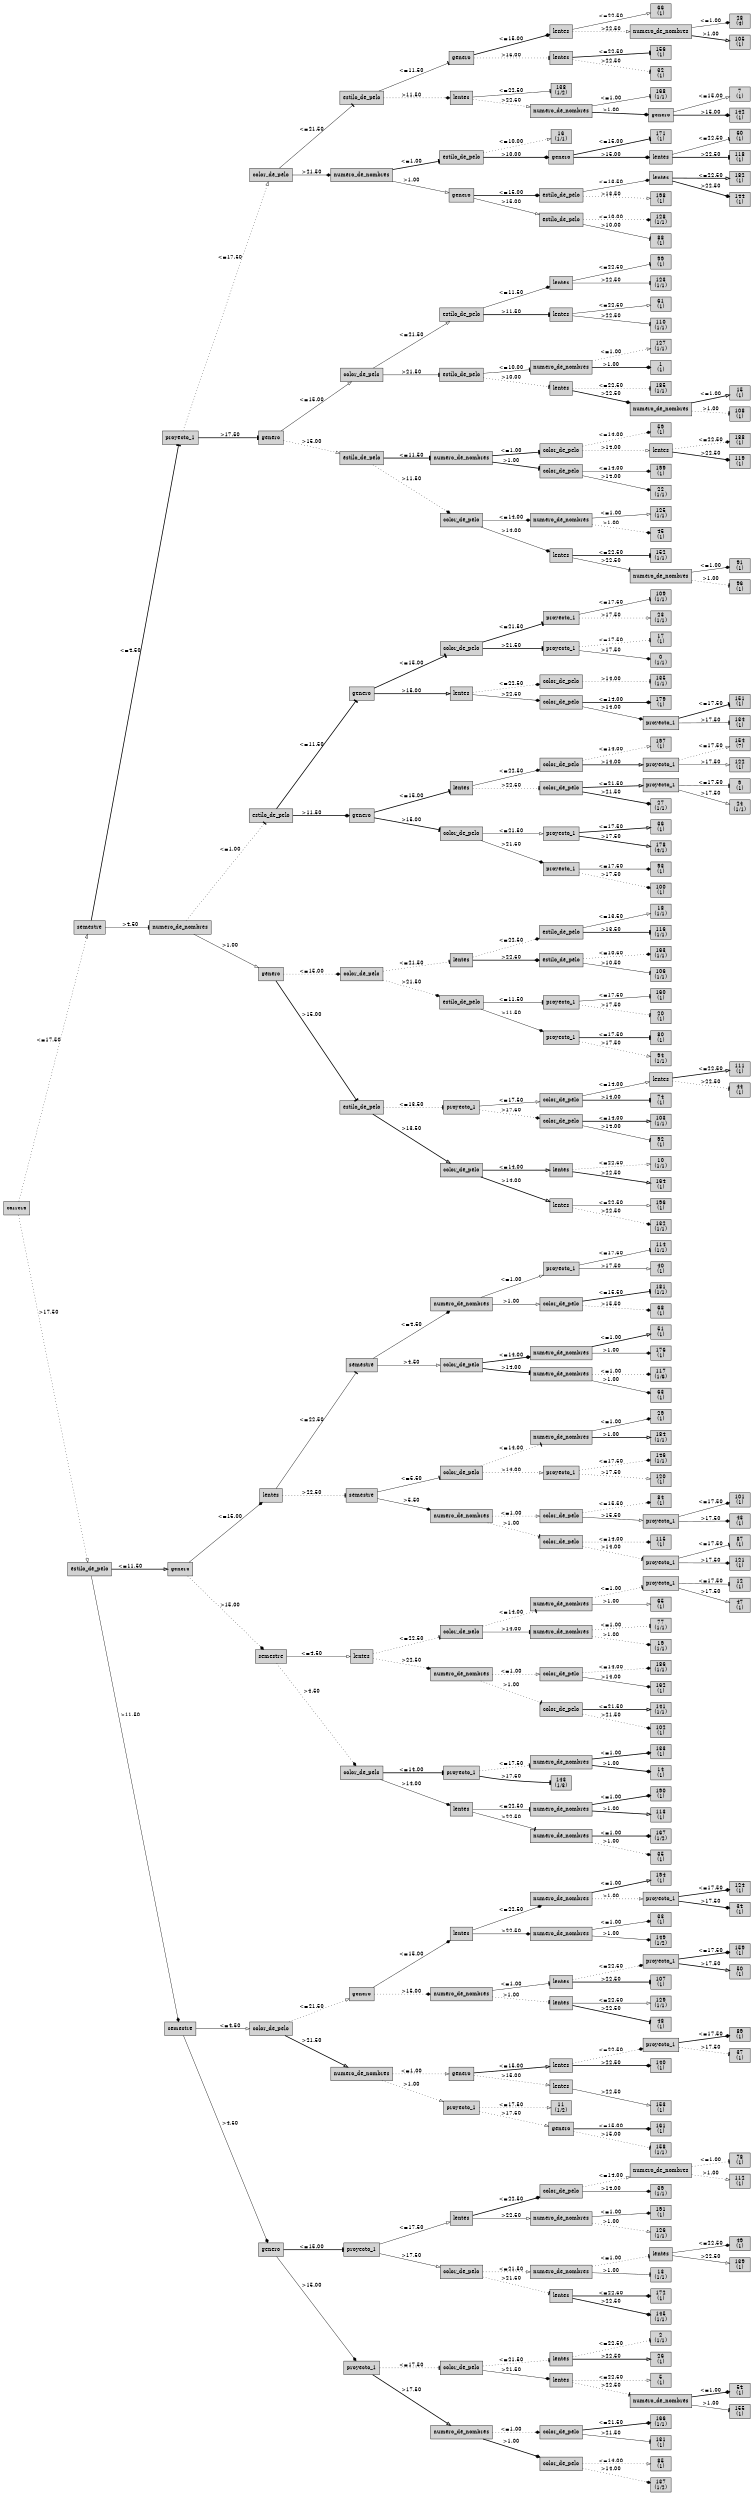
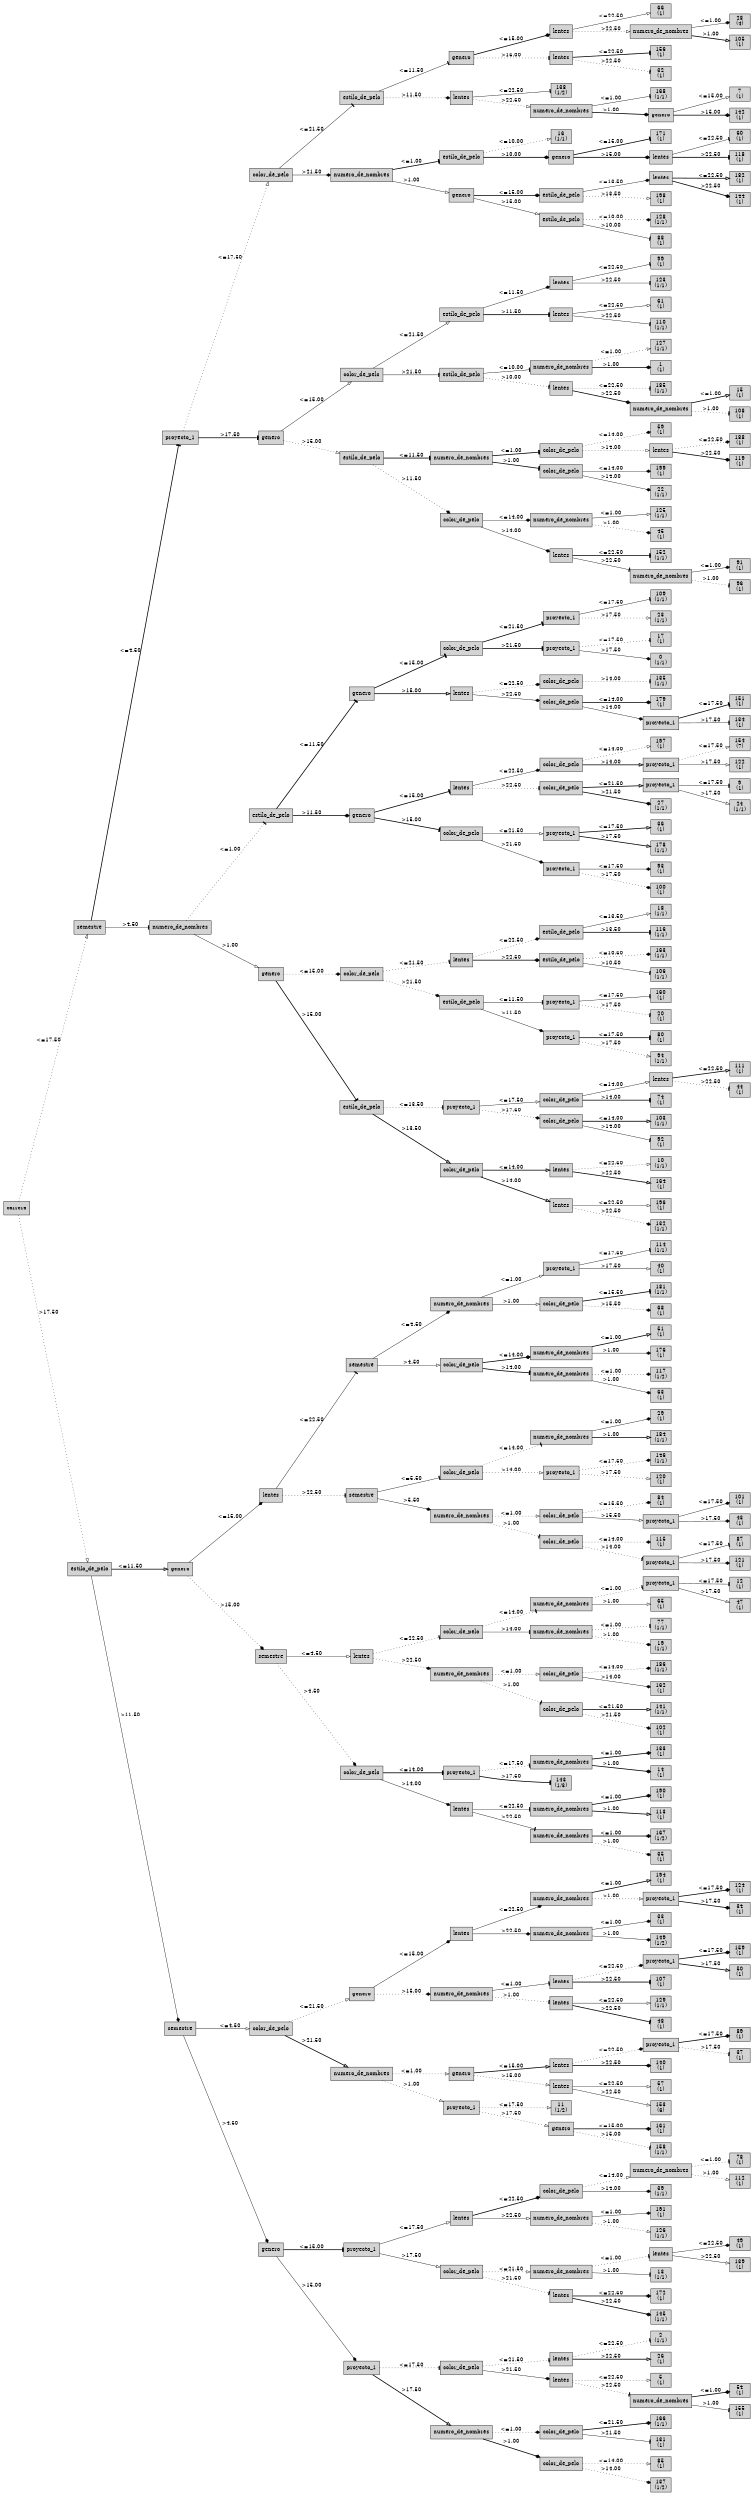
(661, 848) -> (661, 848)
(661, 1374) -> (661, 1374)
none -> (661, 2087)
(661, 2108) -> (661, 2108)
